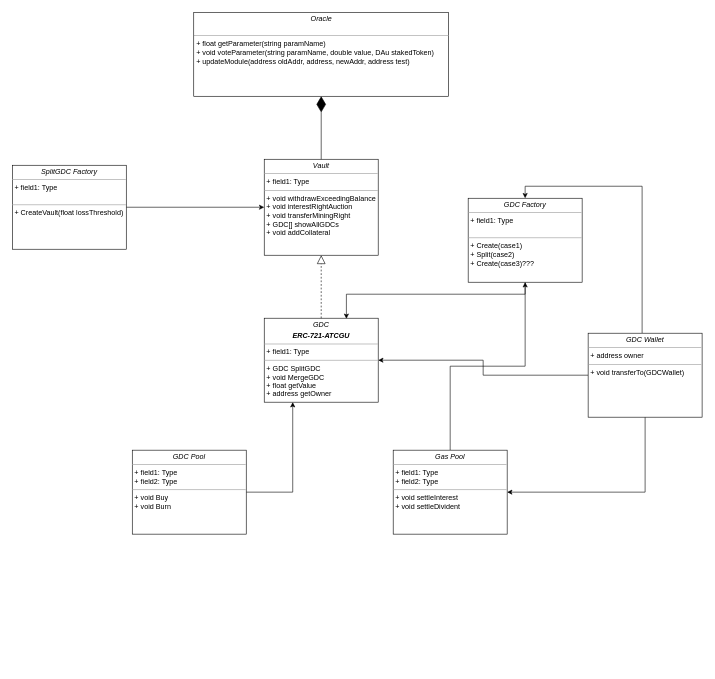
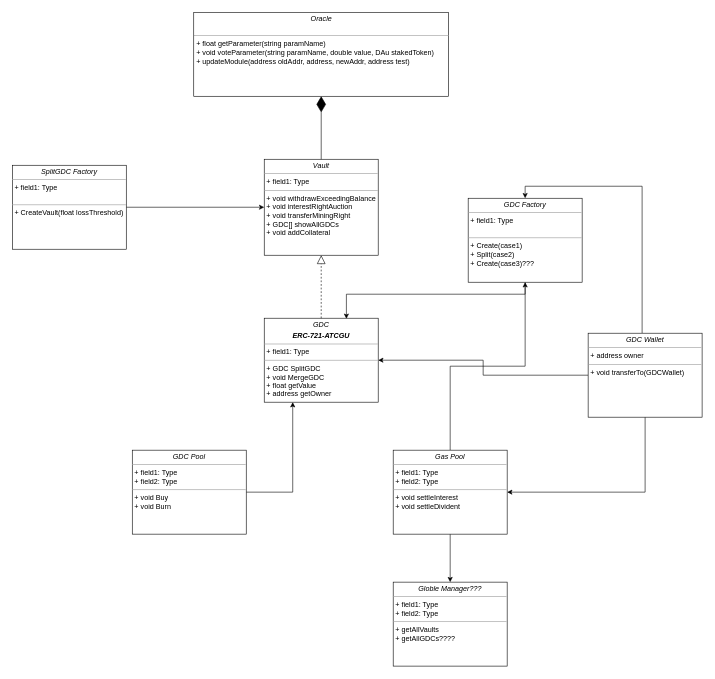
none -> (450, 576)
none -> (450, 624)
